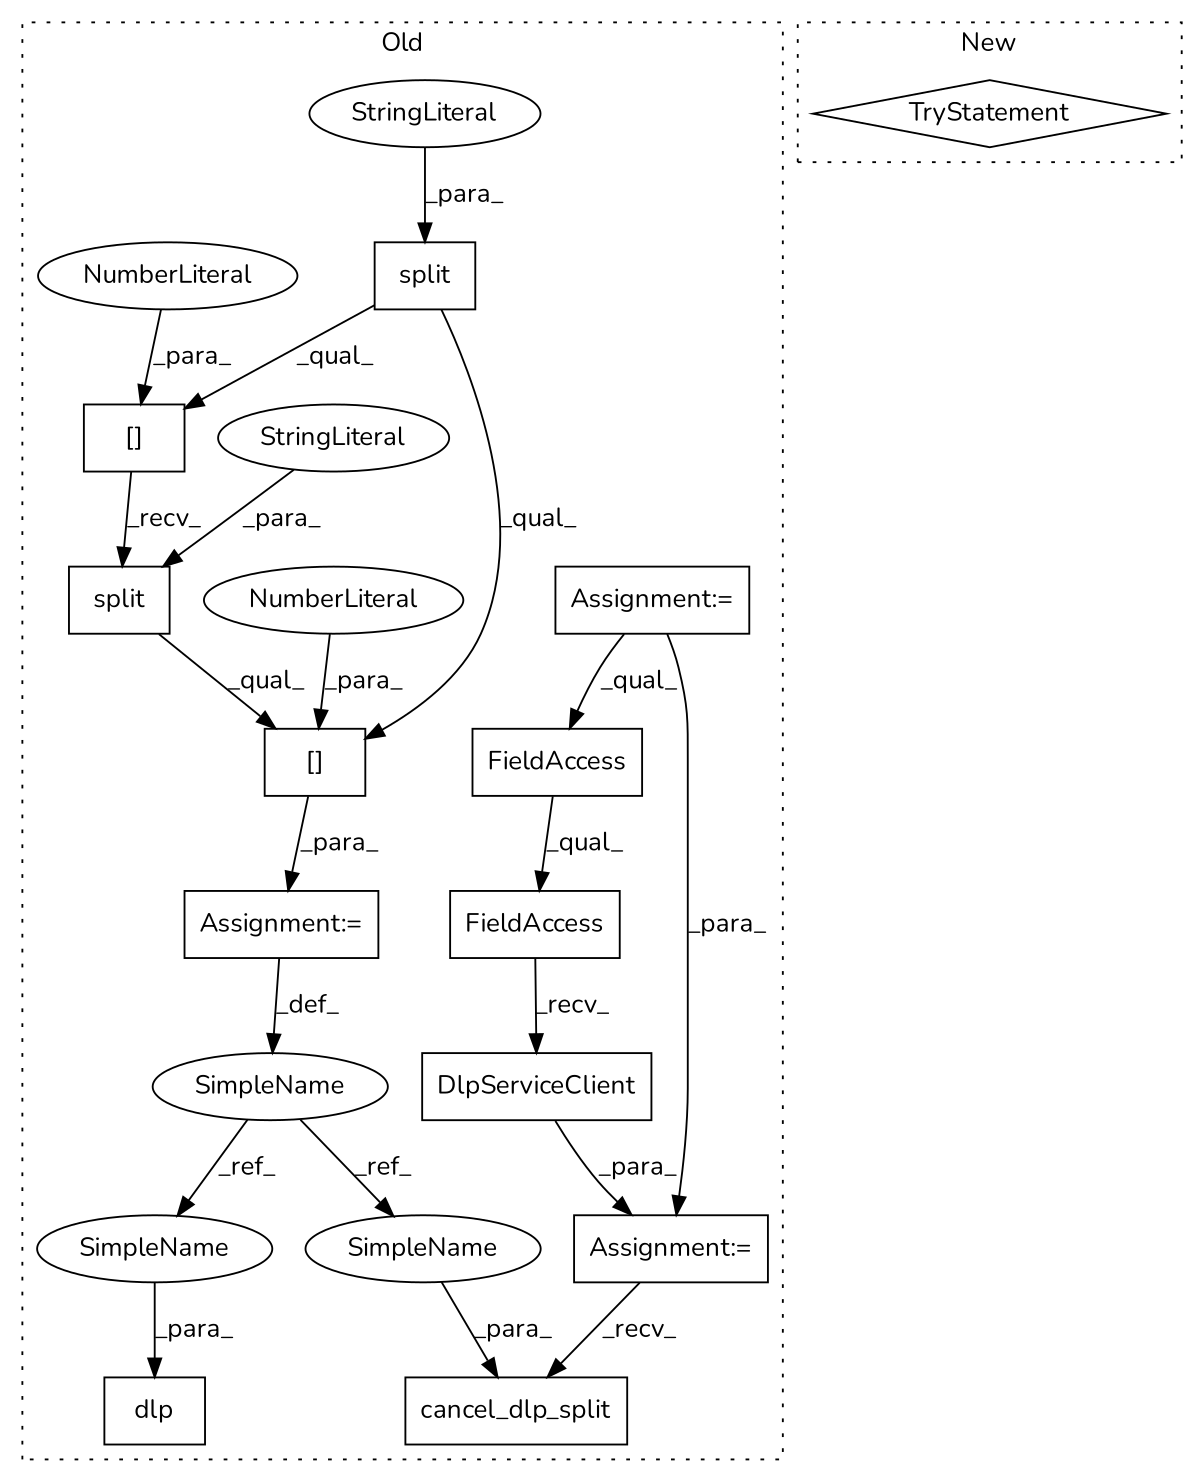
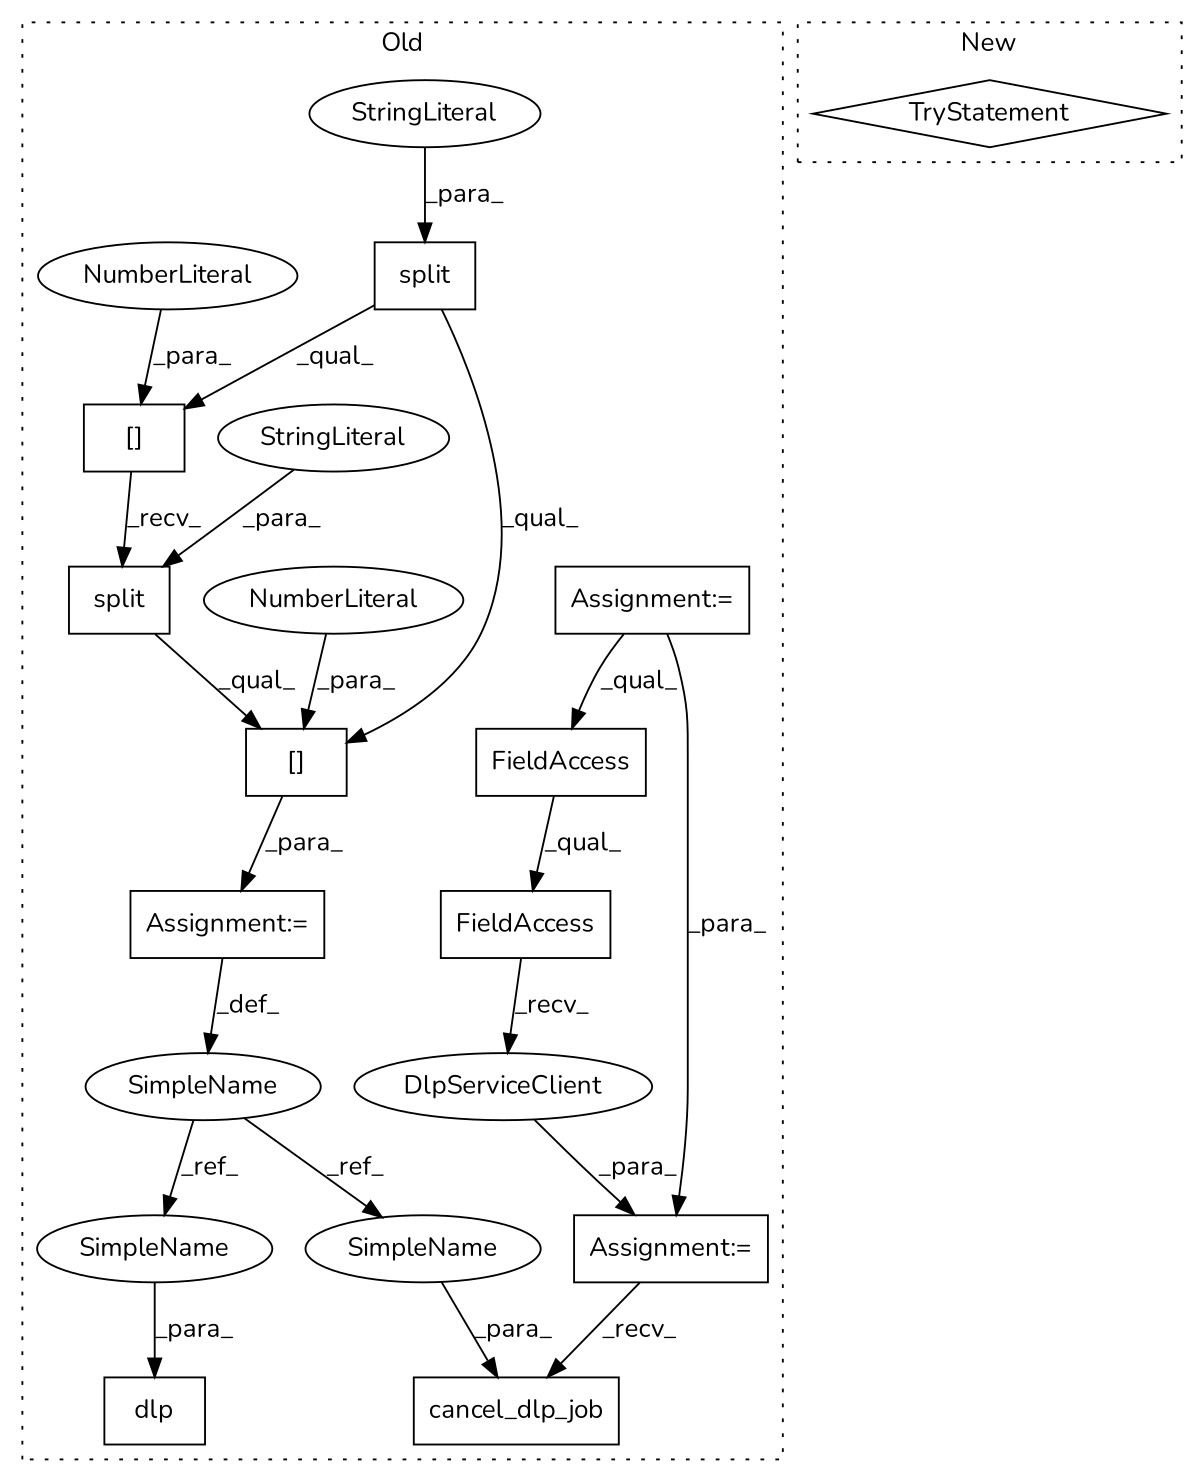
(537, 1087) -> (503, 1087)
(516, 1411) -> (516, 1411)
